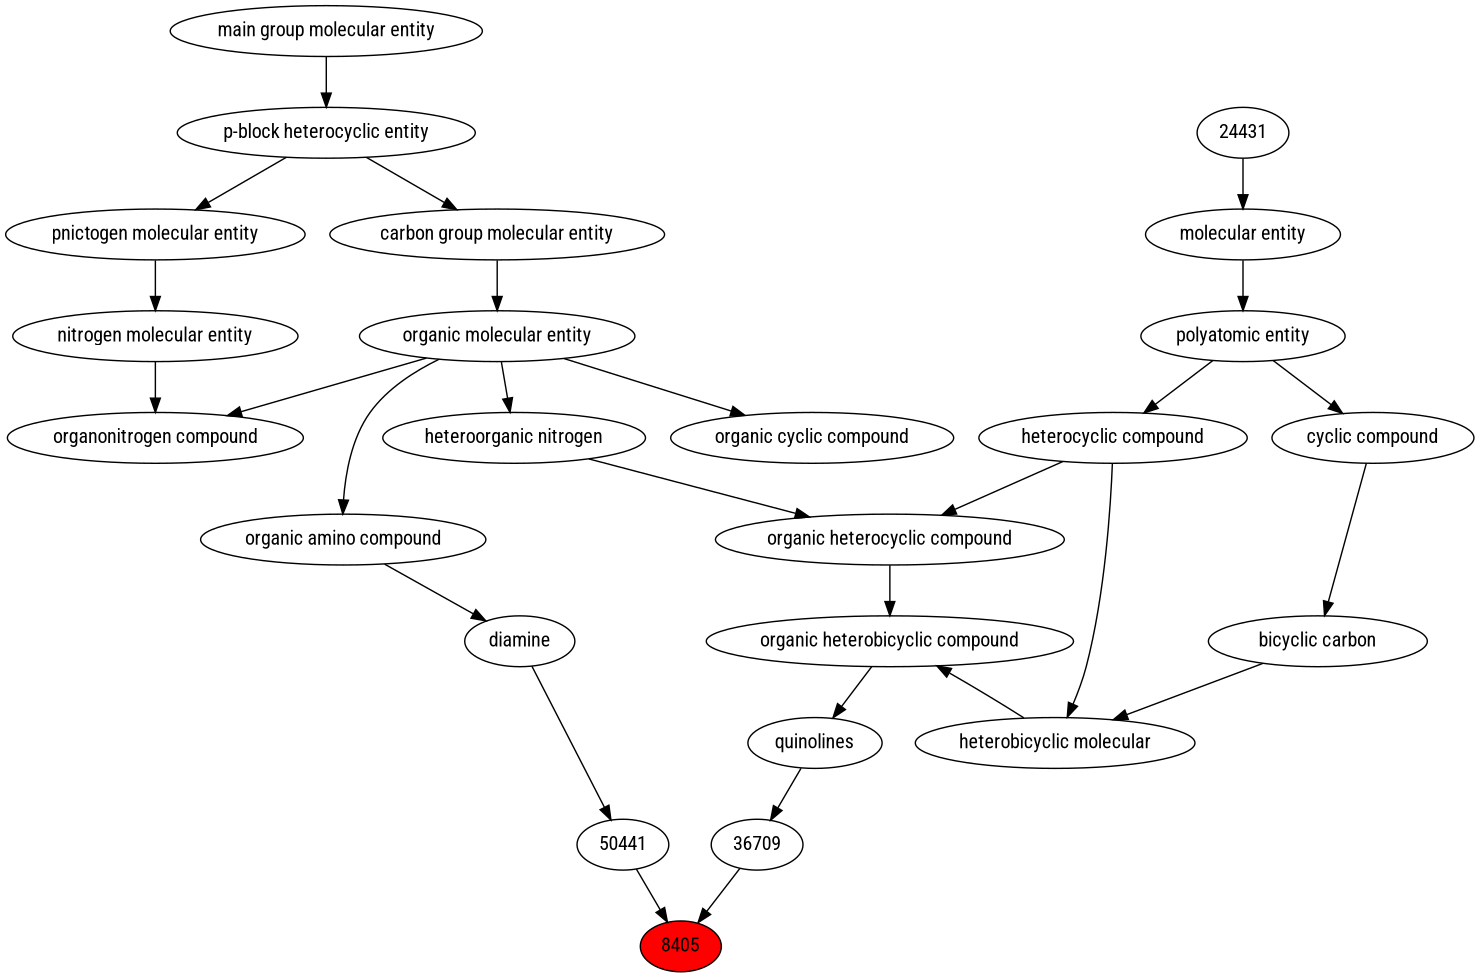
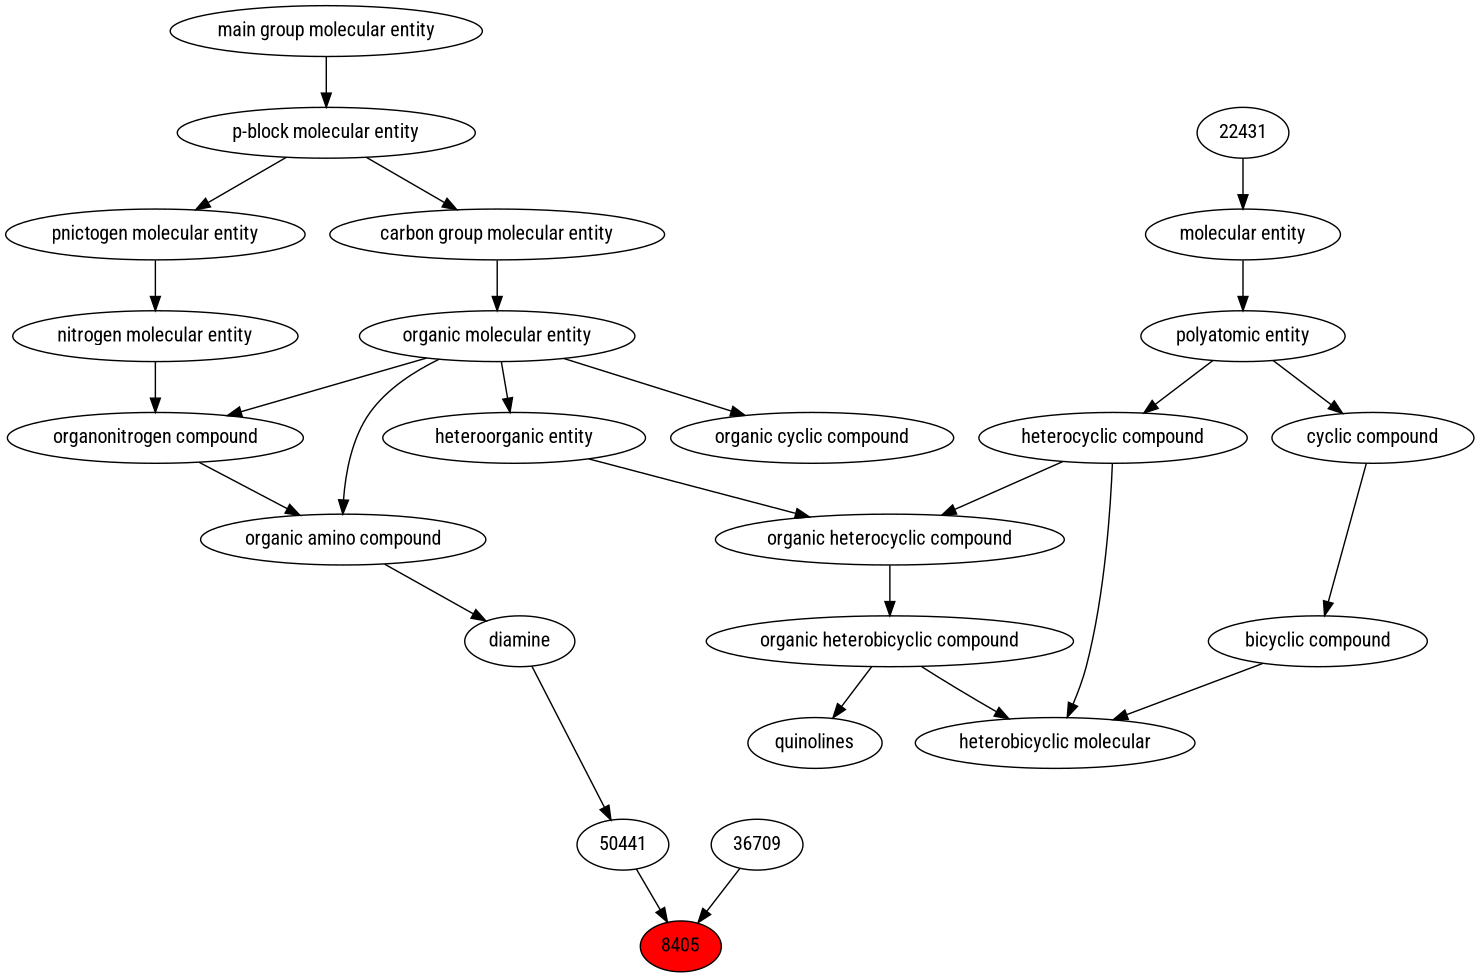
(326, 133) -> (326, 133)
(1243, 133) -> (1243, 133)
(514, 438) -> (514, 438)
none -> (243, 485)
(1318, 641) -> (1318, 641)
(987, 695) -> (958, 689)
(789, 788) -> none
